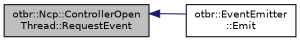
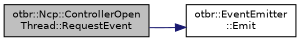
(173, 14) -> (162, 28)
